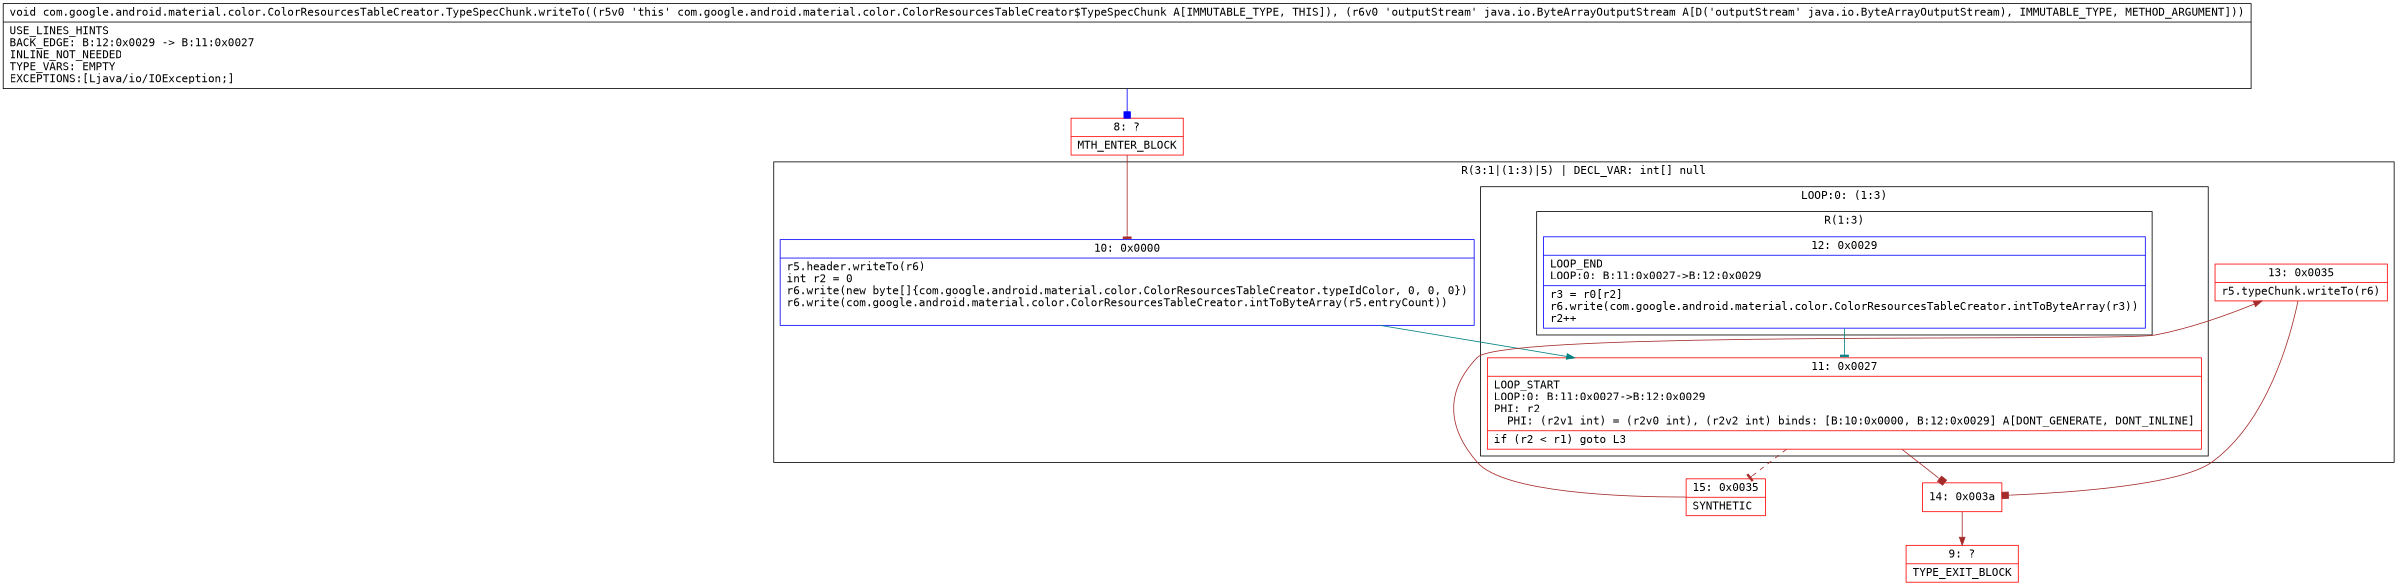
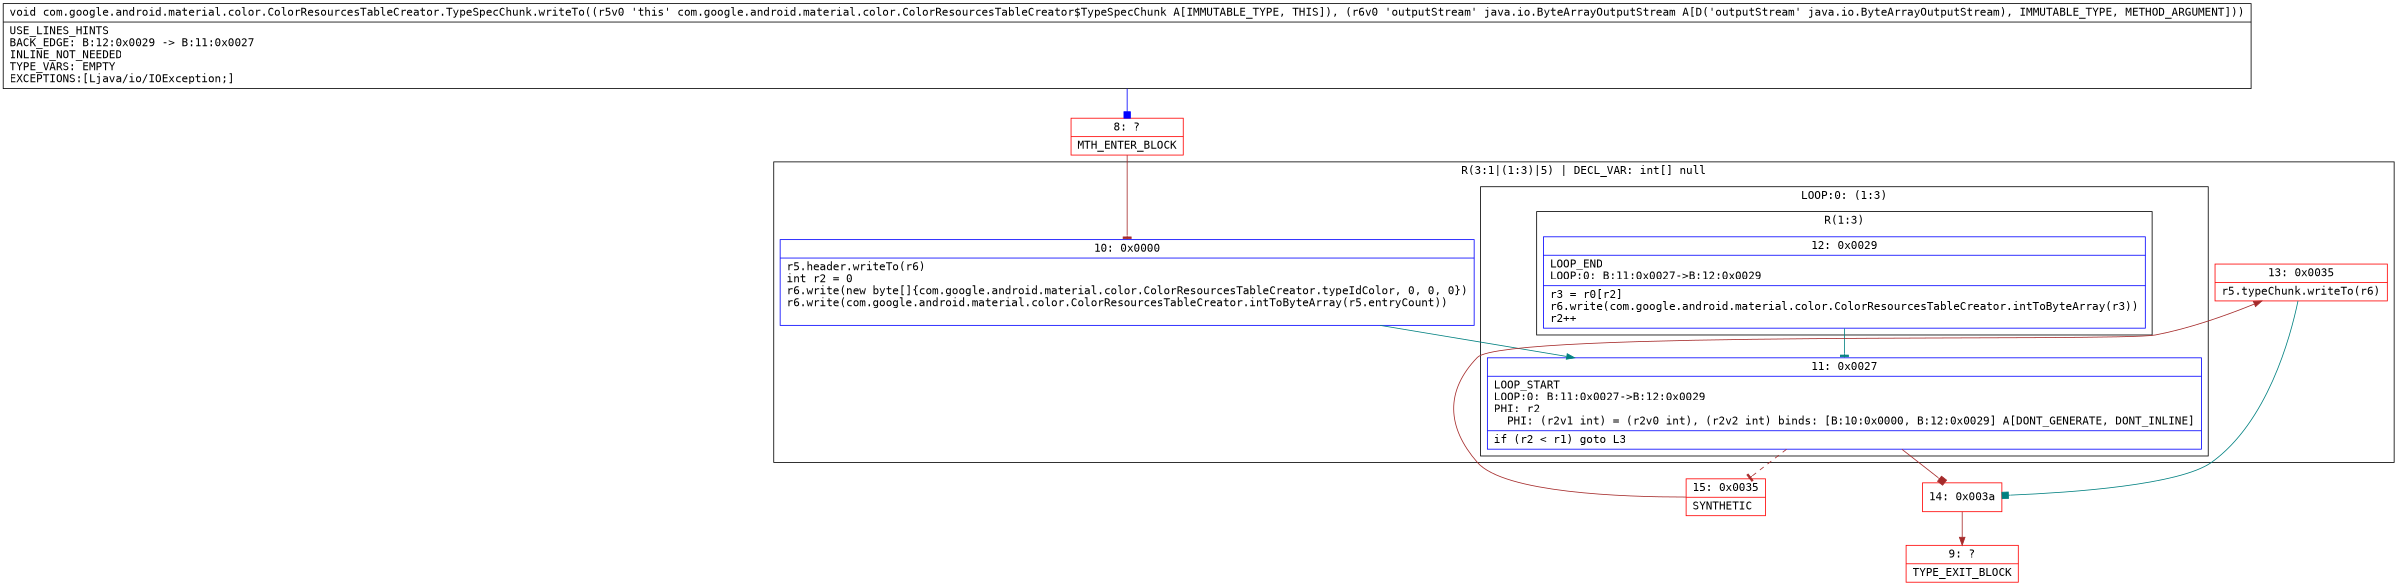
(1844, 403) -> (1844, 403)
(2194, 471) -> (2194, 471)
